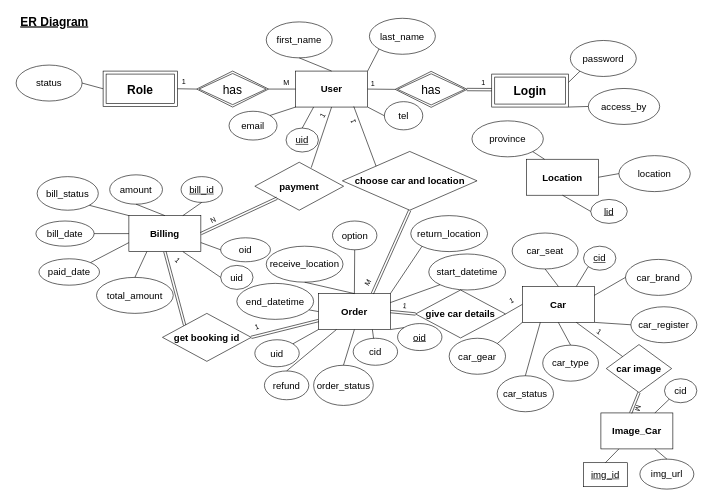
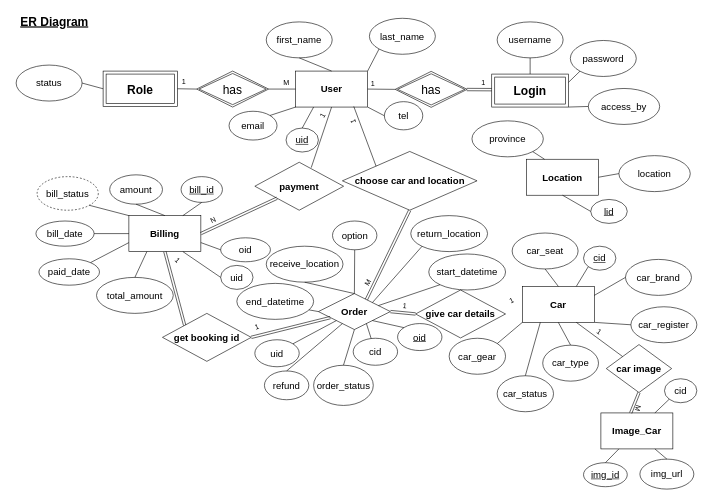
none -> (530, 40)
none -> (530, 66)
(68, 194) -> (68, 194)
(514, 309) -> none
(354, 312) -> (354, 312)
(605, 475) -> (605, 475)
